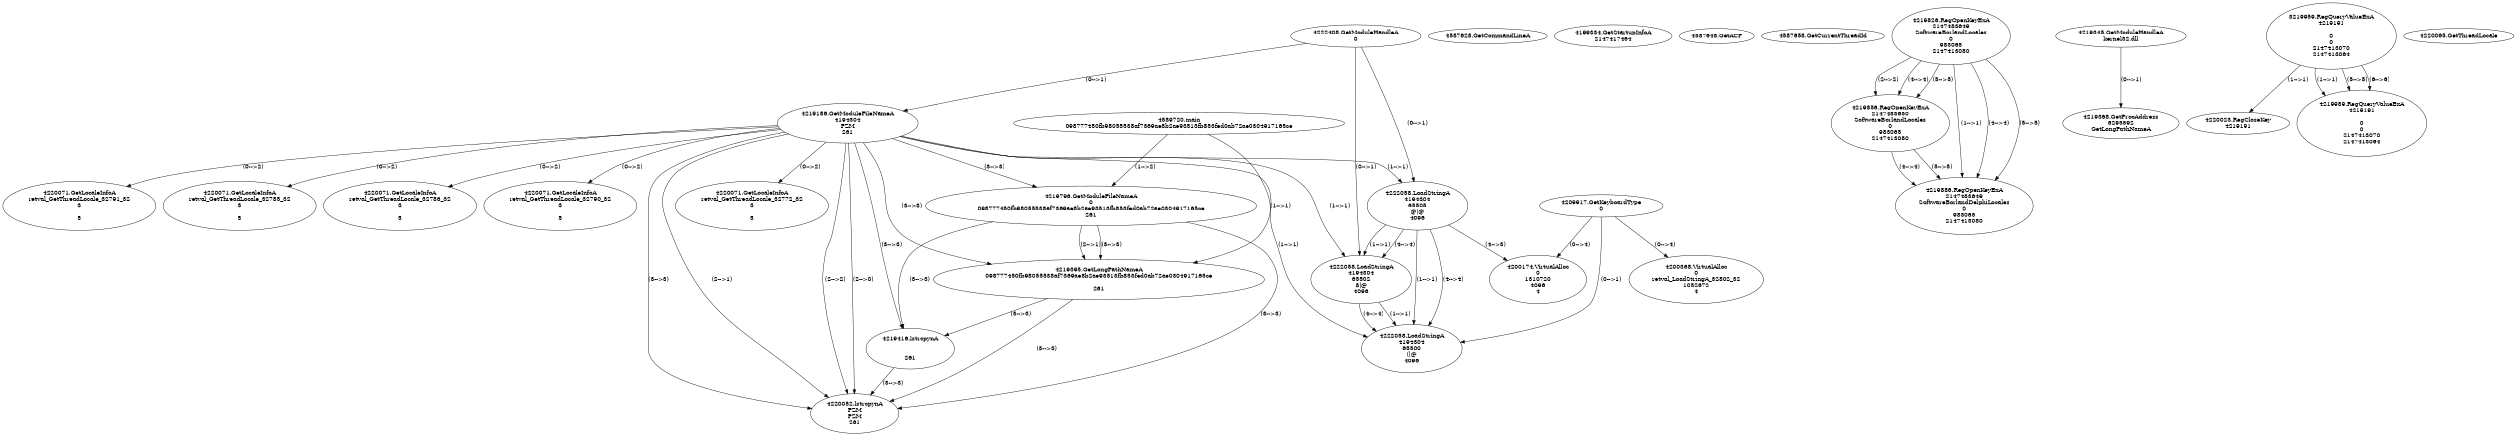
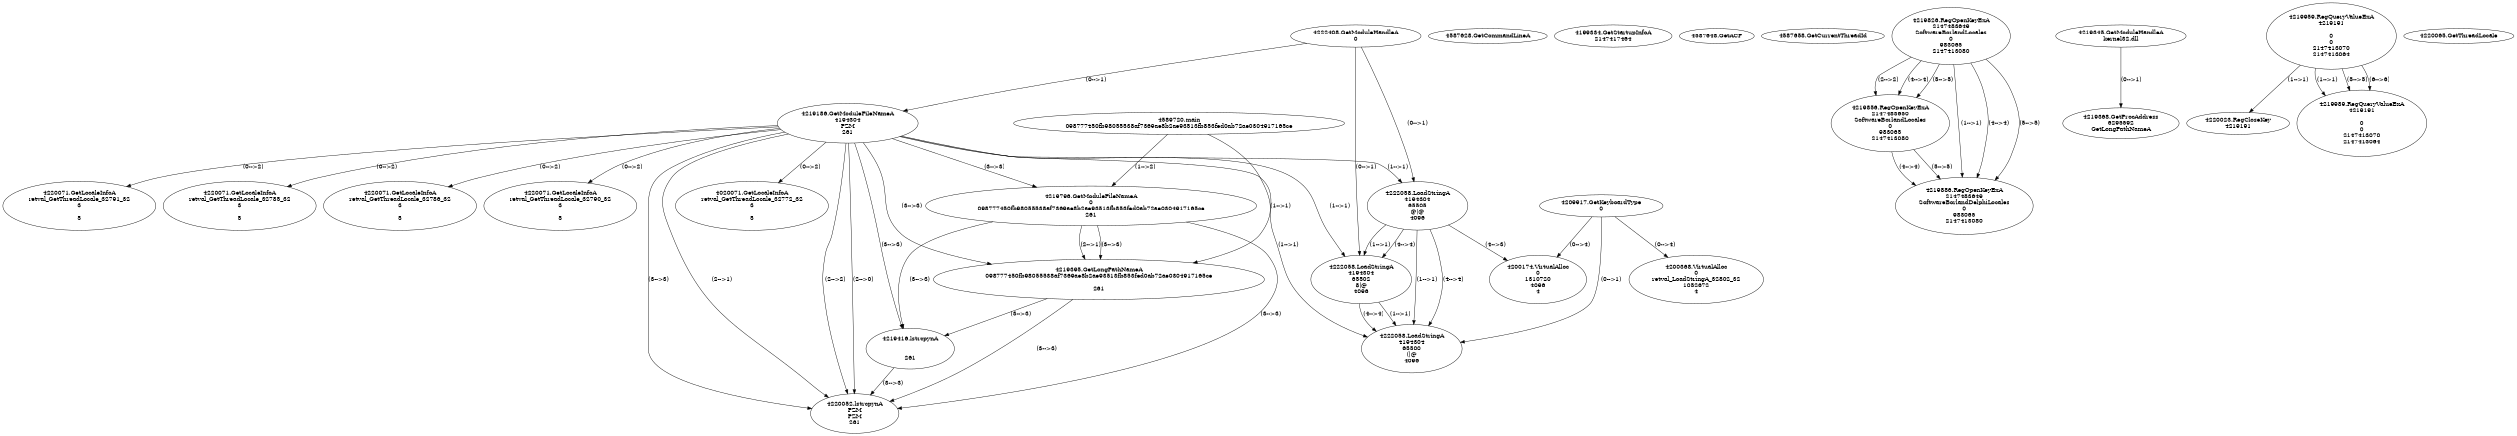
(2331, 36) -> (2331, 36)
(752, 206) -> (752, 206)
